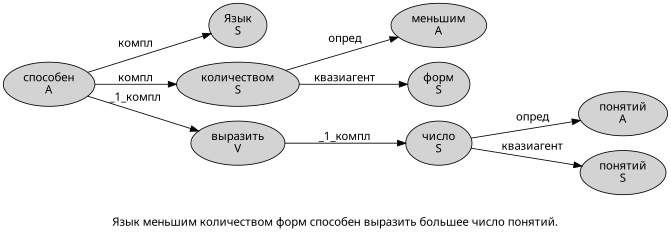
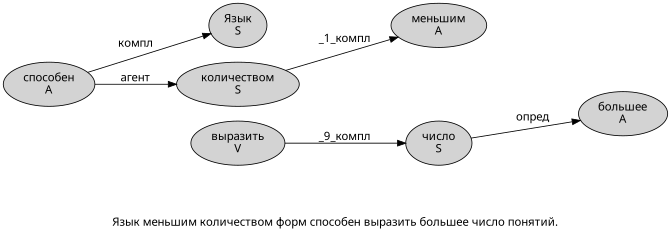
(345, 39) -> (345, 39)
(136, 78) -> (136, 78)
(439, 84) -> none
(139, 112) -> none
(623, 114) -> (623, 114)
(345, 137) -> (345, 137)
(623, 173) -> none
